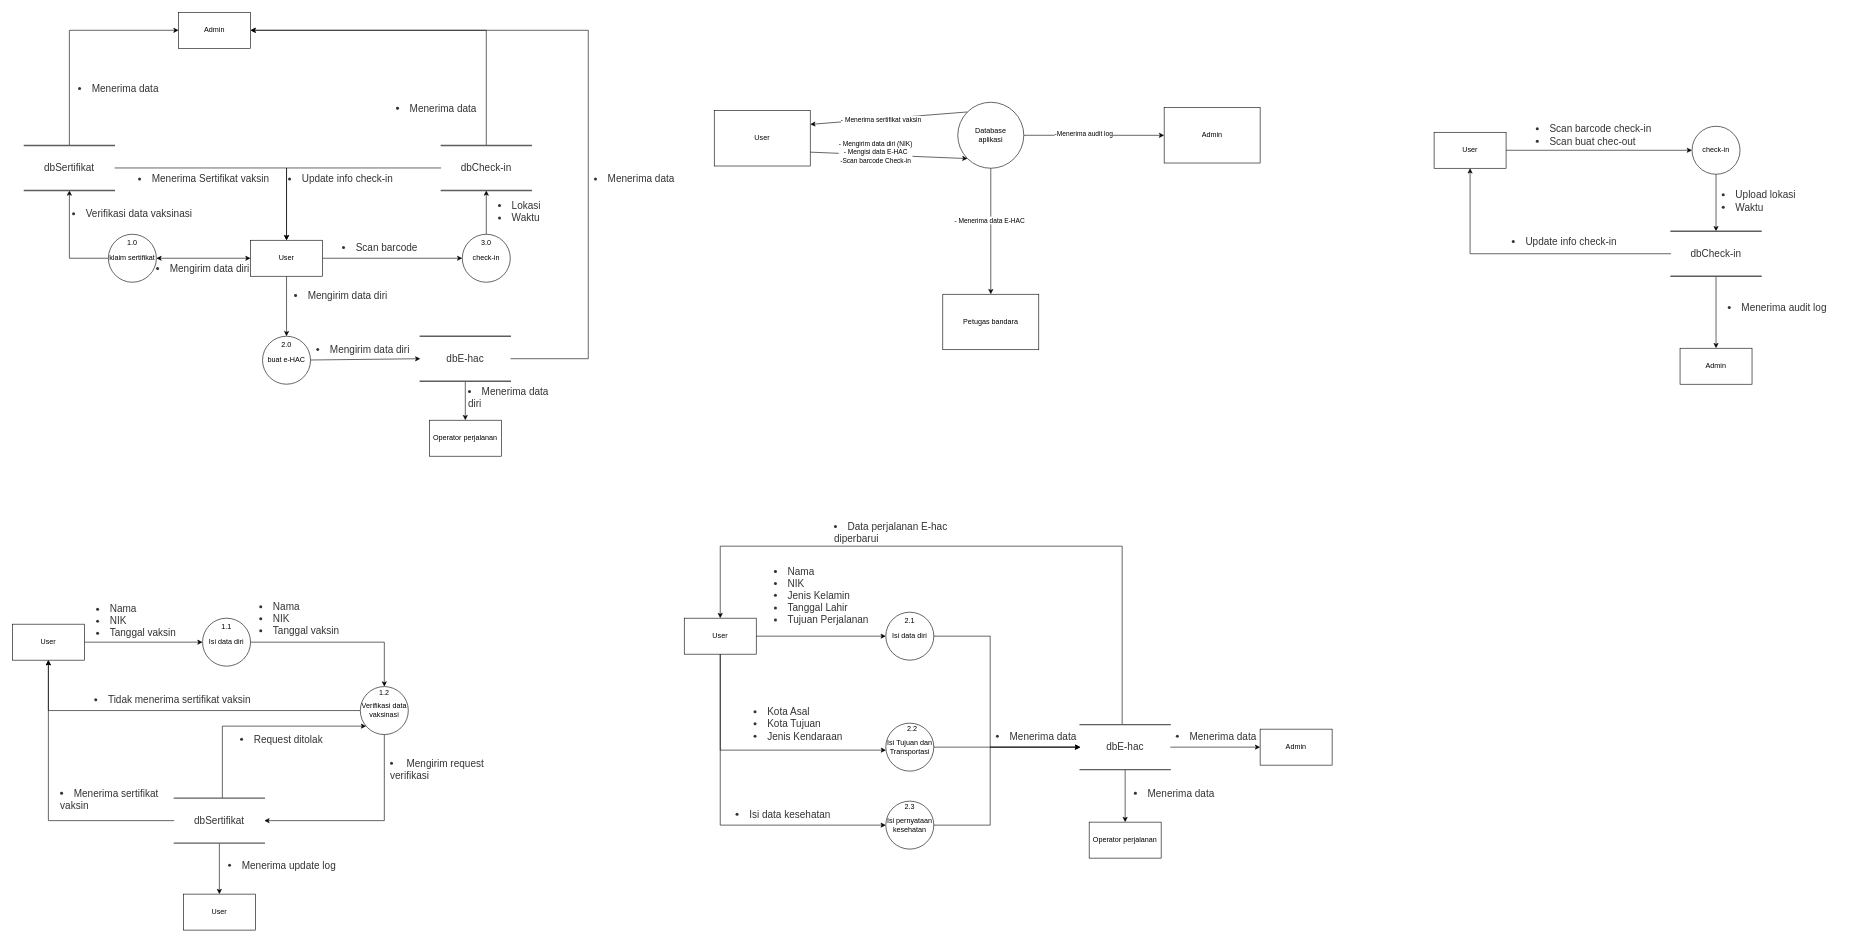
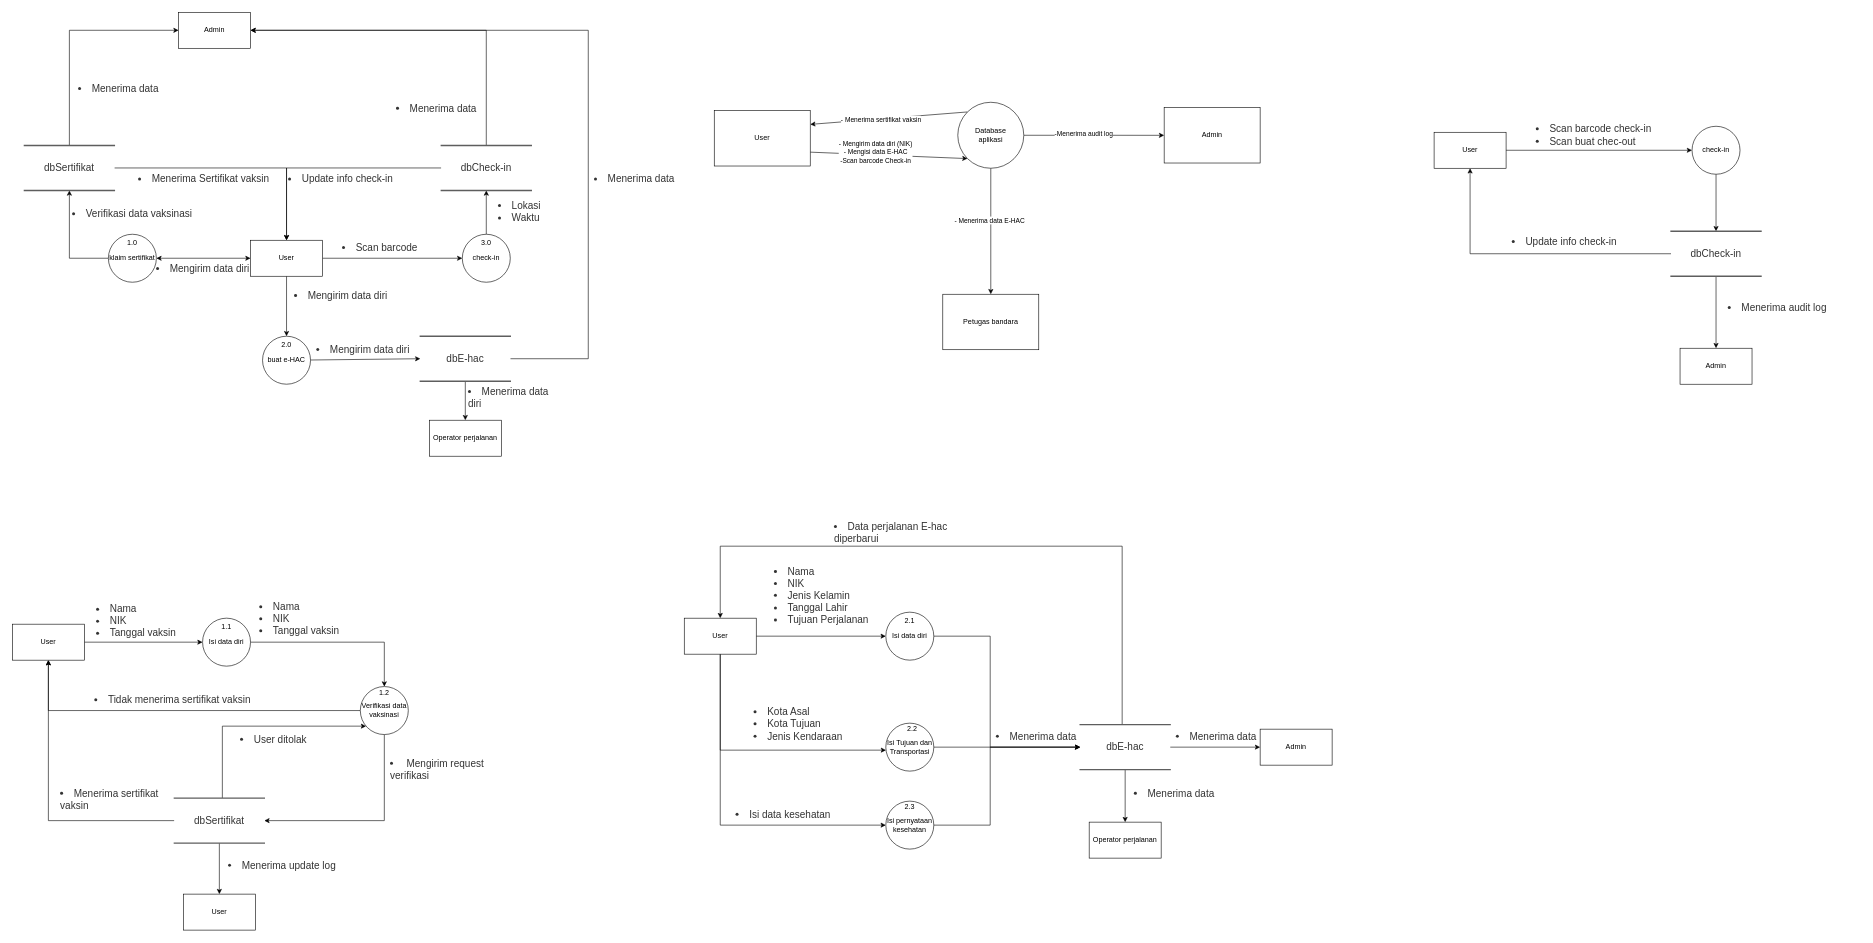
(1785, 201) -> none
(291, 740) -> (291, 740)
